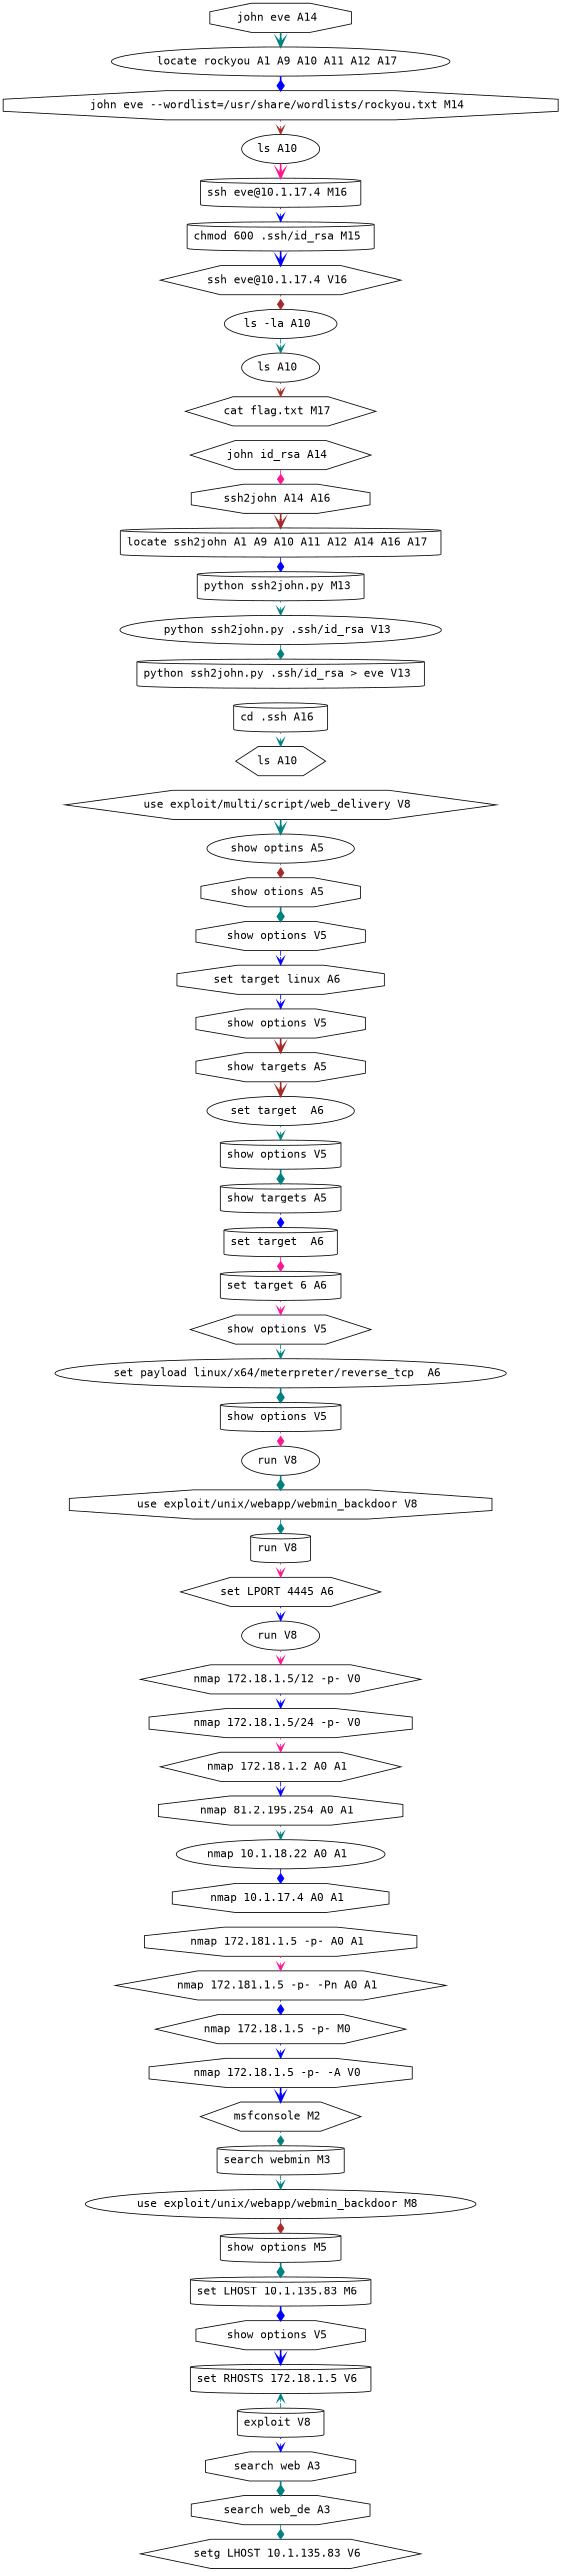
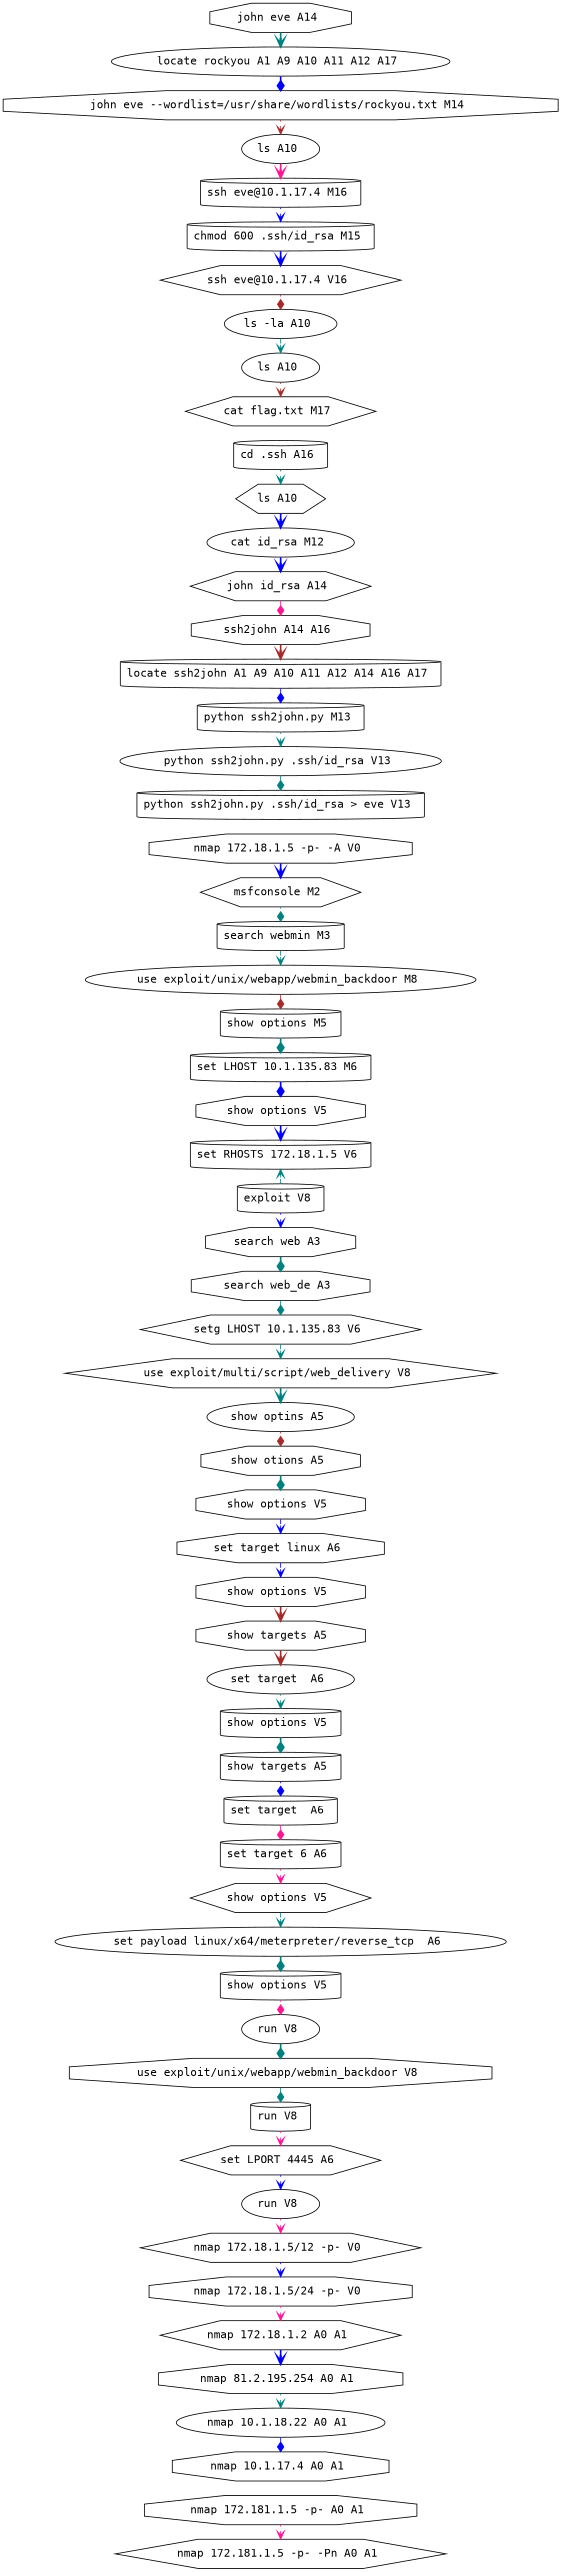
none -> (281, 543)
none -> (281, 1347)
(281, 1785) -> (281, 2353)
(281, 2029) -> none
